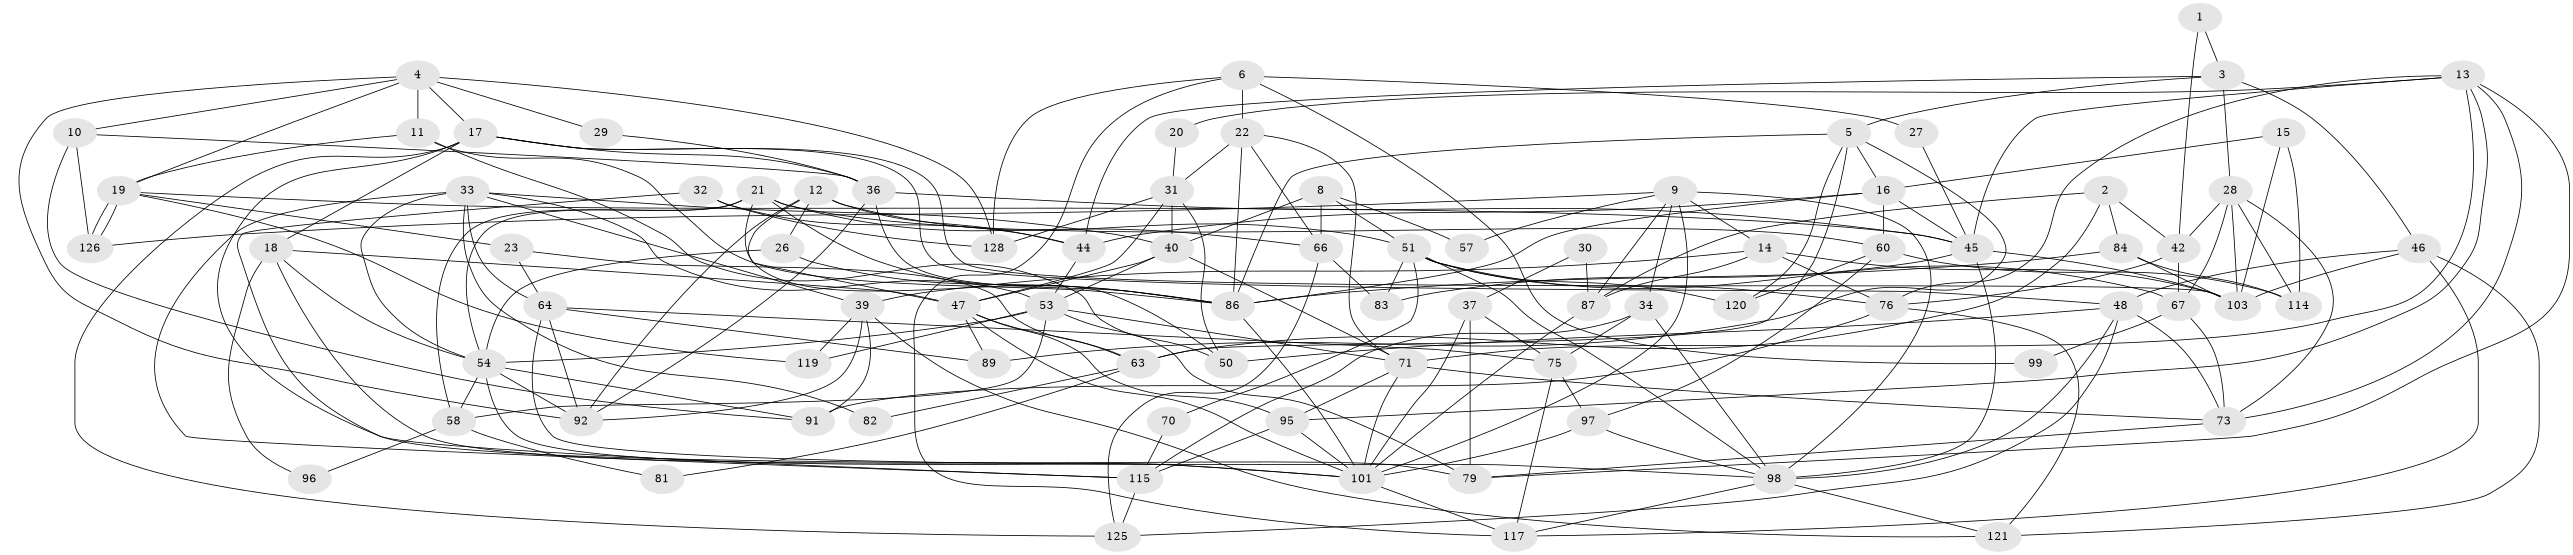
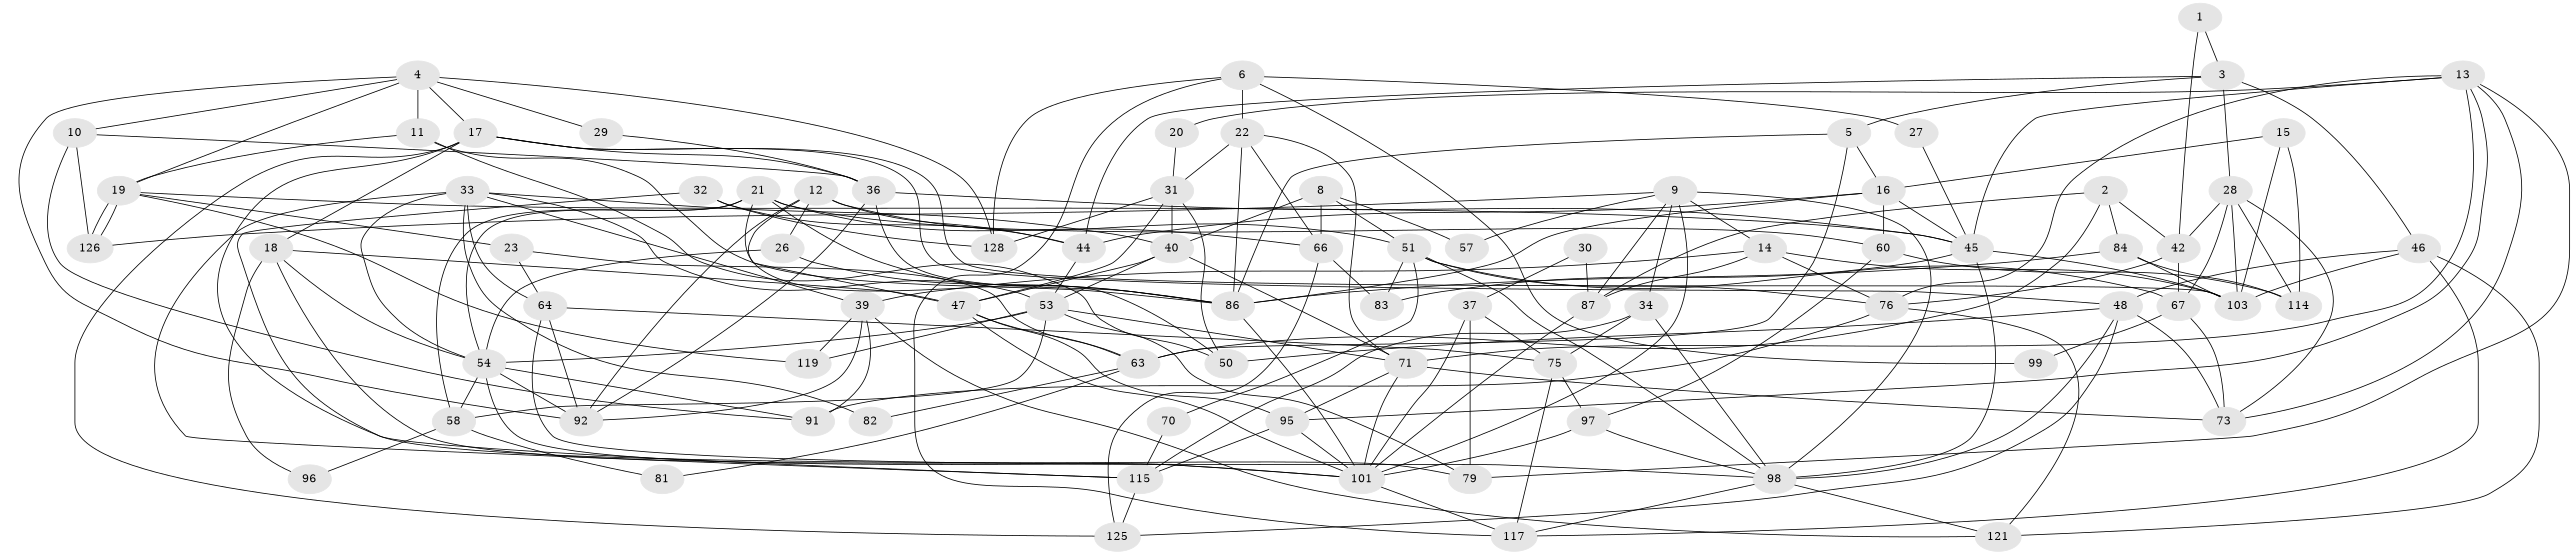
(1736, 306) -> none
(989, 364) -> none
(1847, 450) -> none
